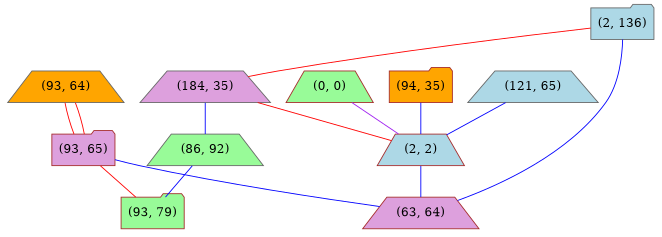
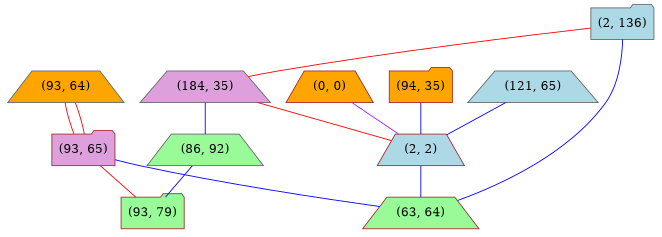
(330, 87) -> (330, 87)
(421, 213) -> (421, 213)
